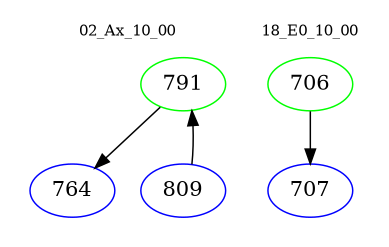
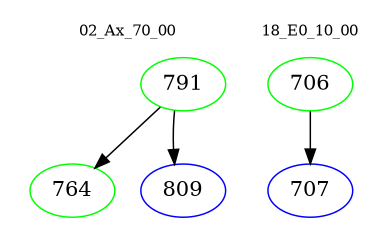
(128, 32) -> (128, 32)
(193, 145) -> (173, 130)
(72, 191) -> (72, 191)
